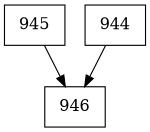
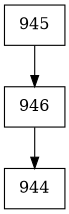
(98, 61) -> (35, 142)
